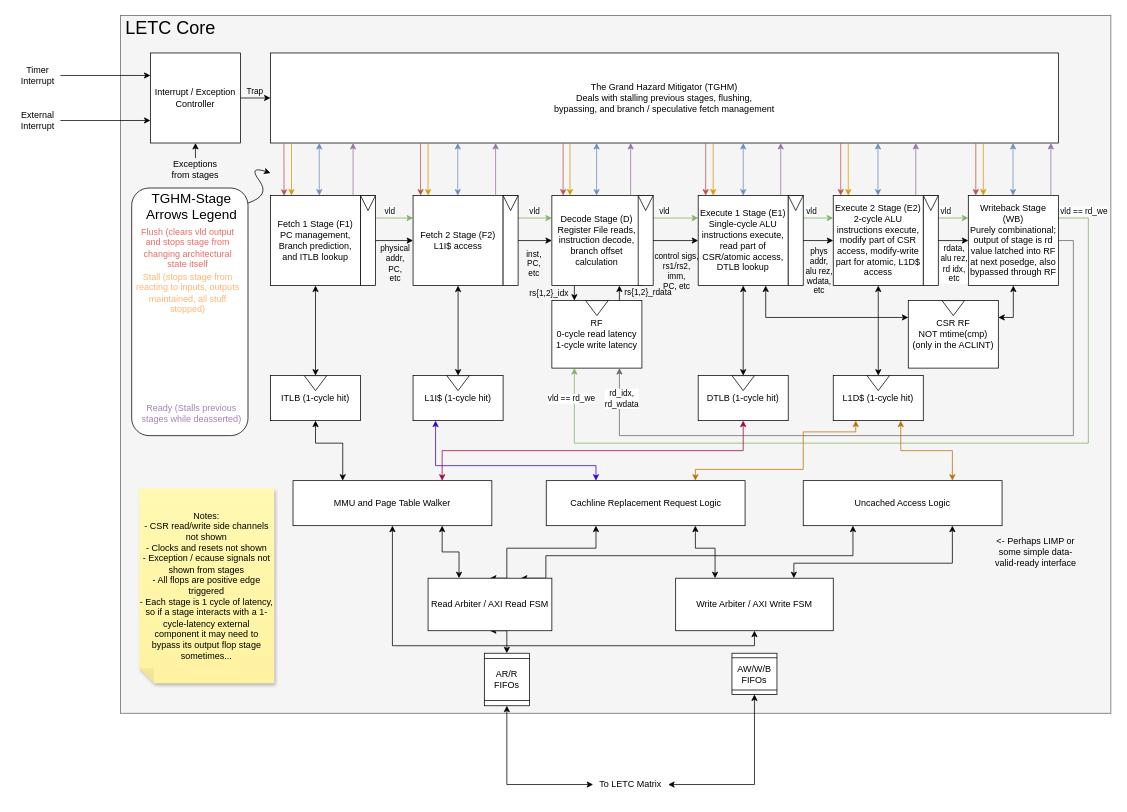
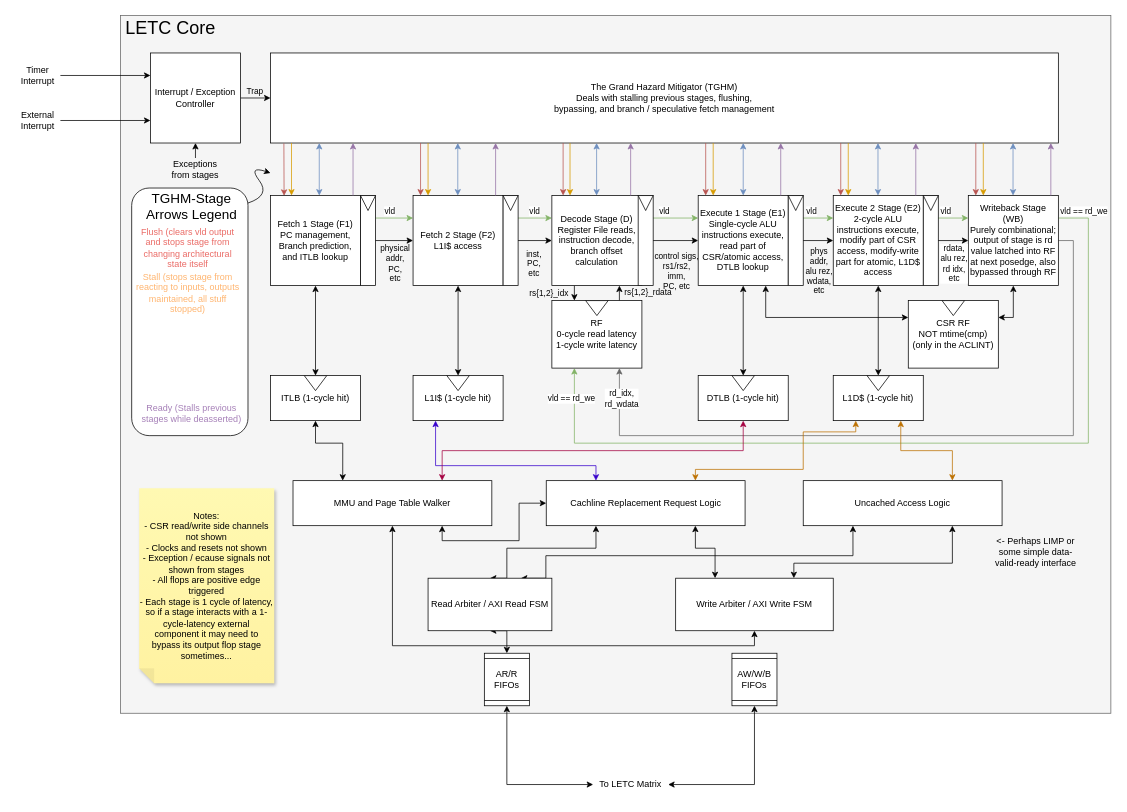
(442, 542) -> (480, 540)
(754, 674) -> (754, 679)
